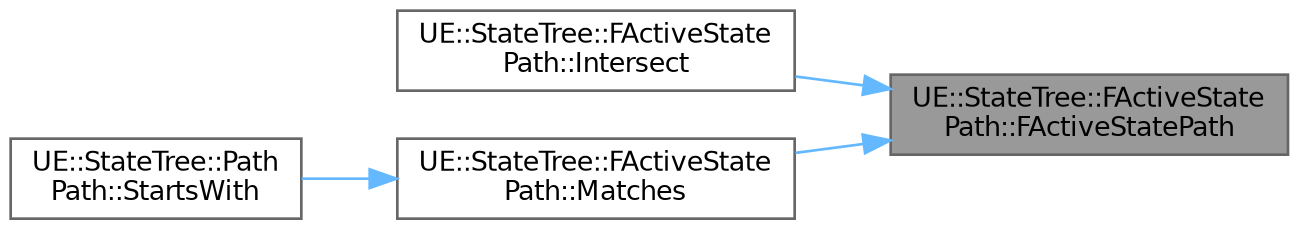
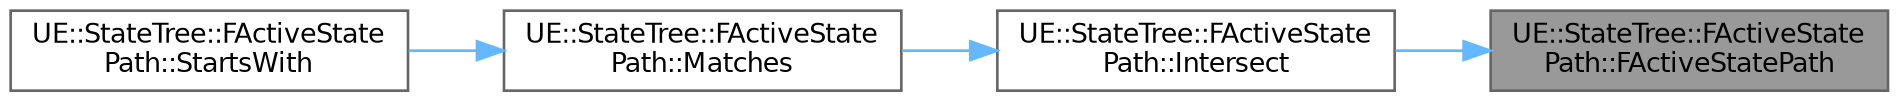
(830, 148) -> (936, 51)
(156, 179) -> (209, 51)
